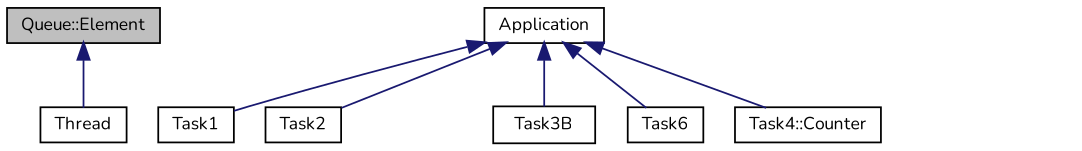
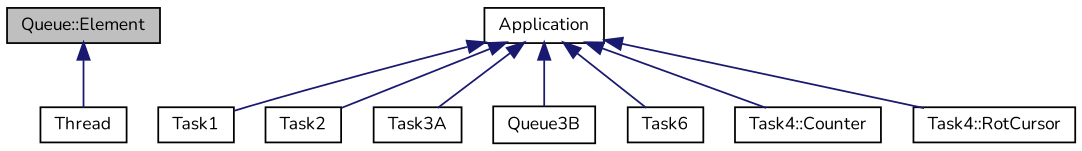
none -> (418, 125)
(544, 125) -> (544, 125)
none -> (994, 125)
